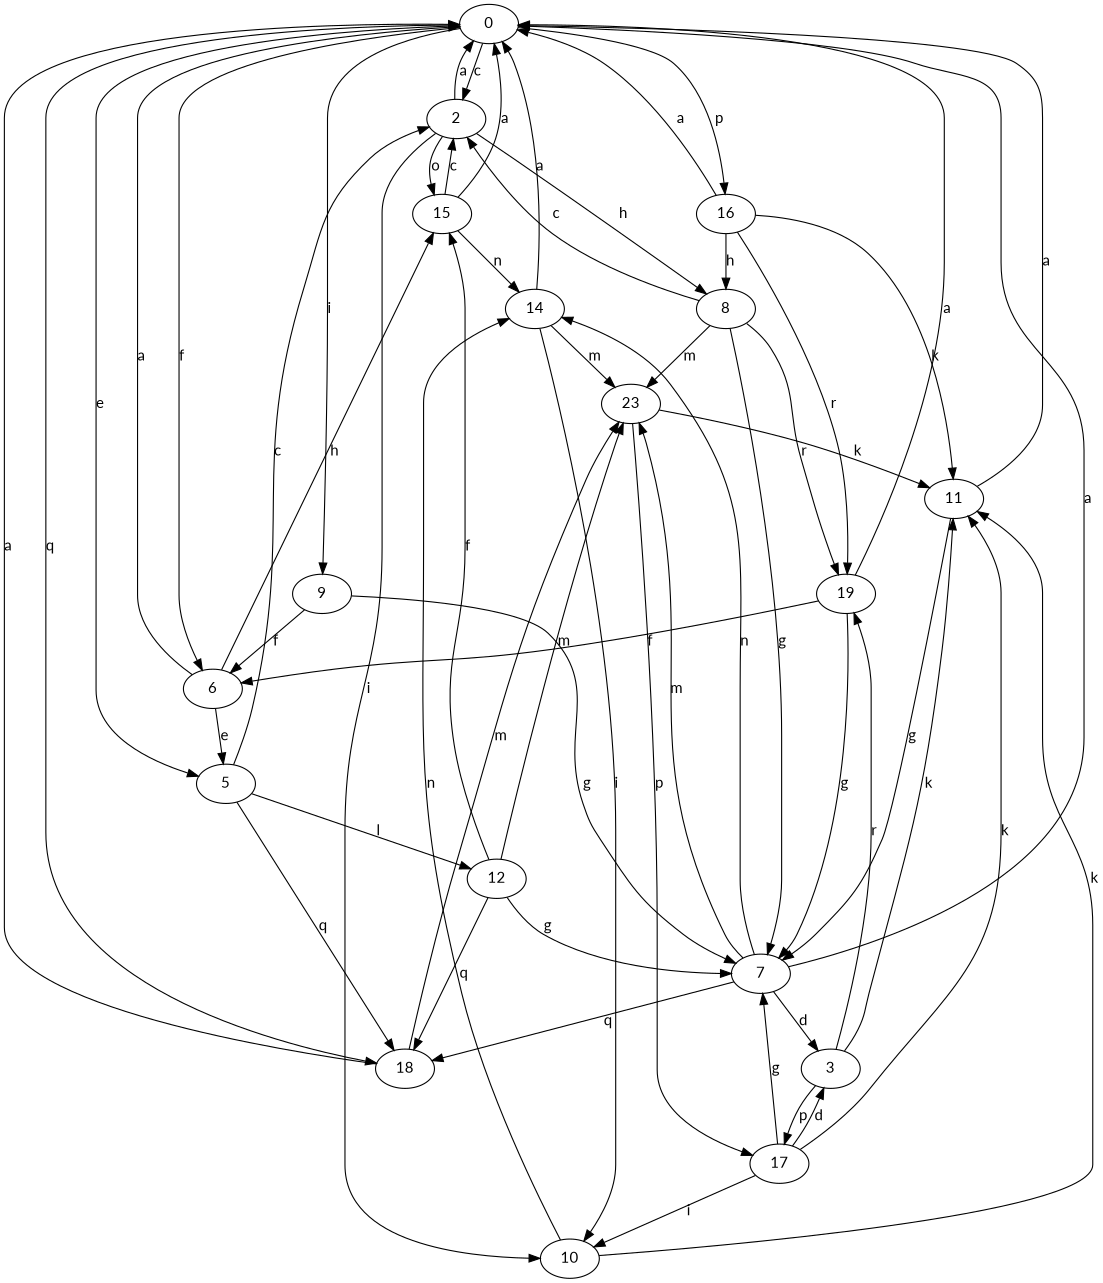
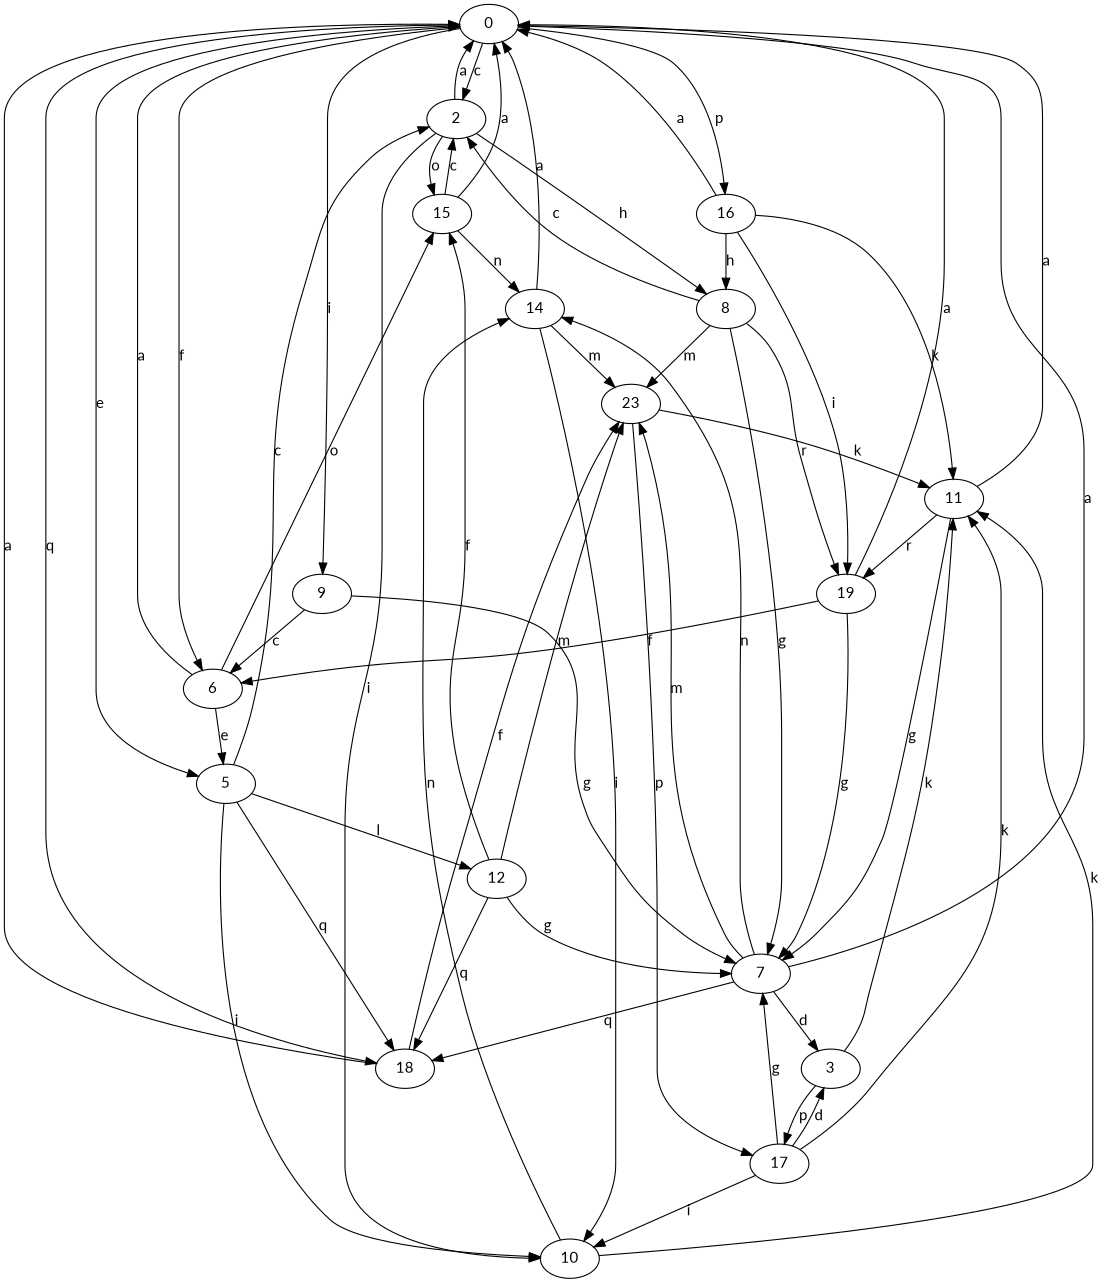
(834, 404) -> (834, 404)
(335, 451) -> (335, 451)
(276, 641) -> (276, 641)
(501, 736) -> (501, 736)
(871, 837) -> (904, 543)
none -> (263, 1122)
